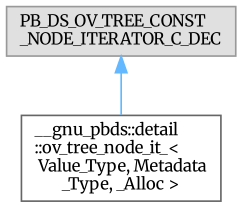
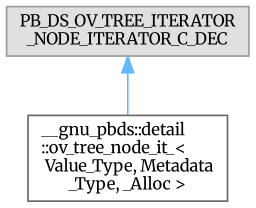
(121, 31) -> (128, 31)
